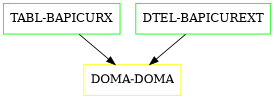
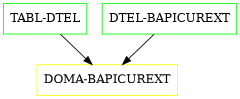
(62, 19) -> (45, 19)
(132, 80) -> (107, 80)
